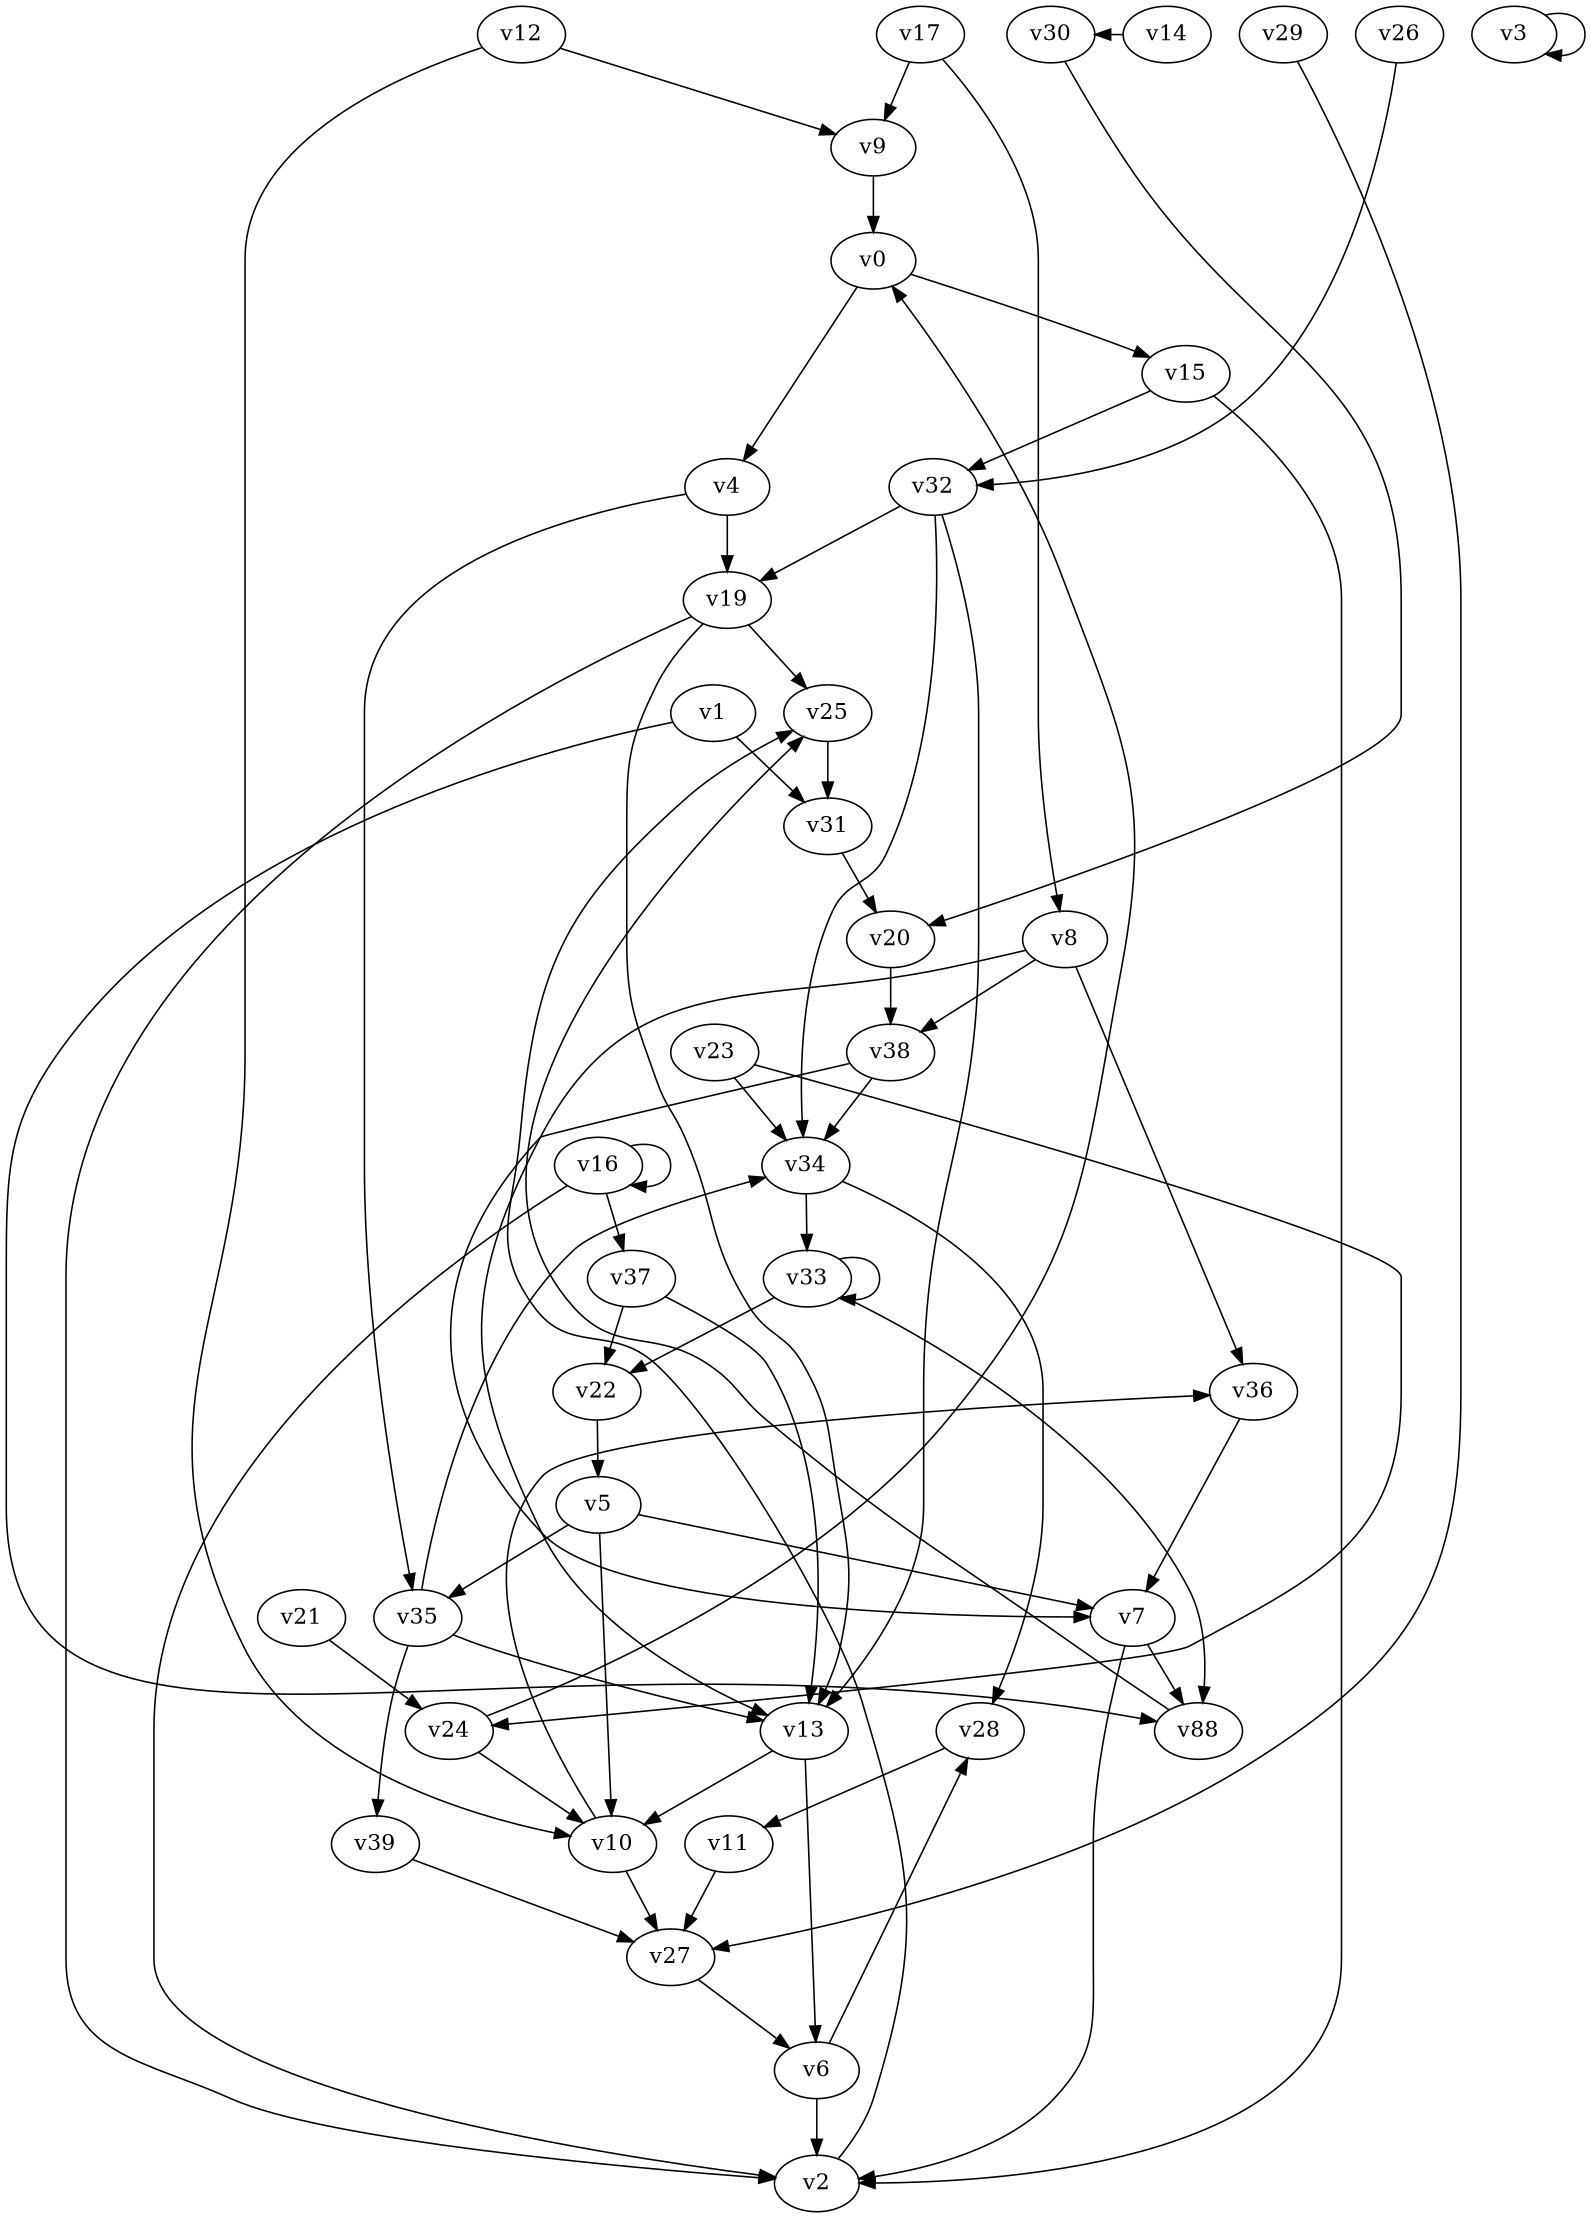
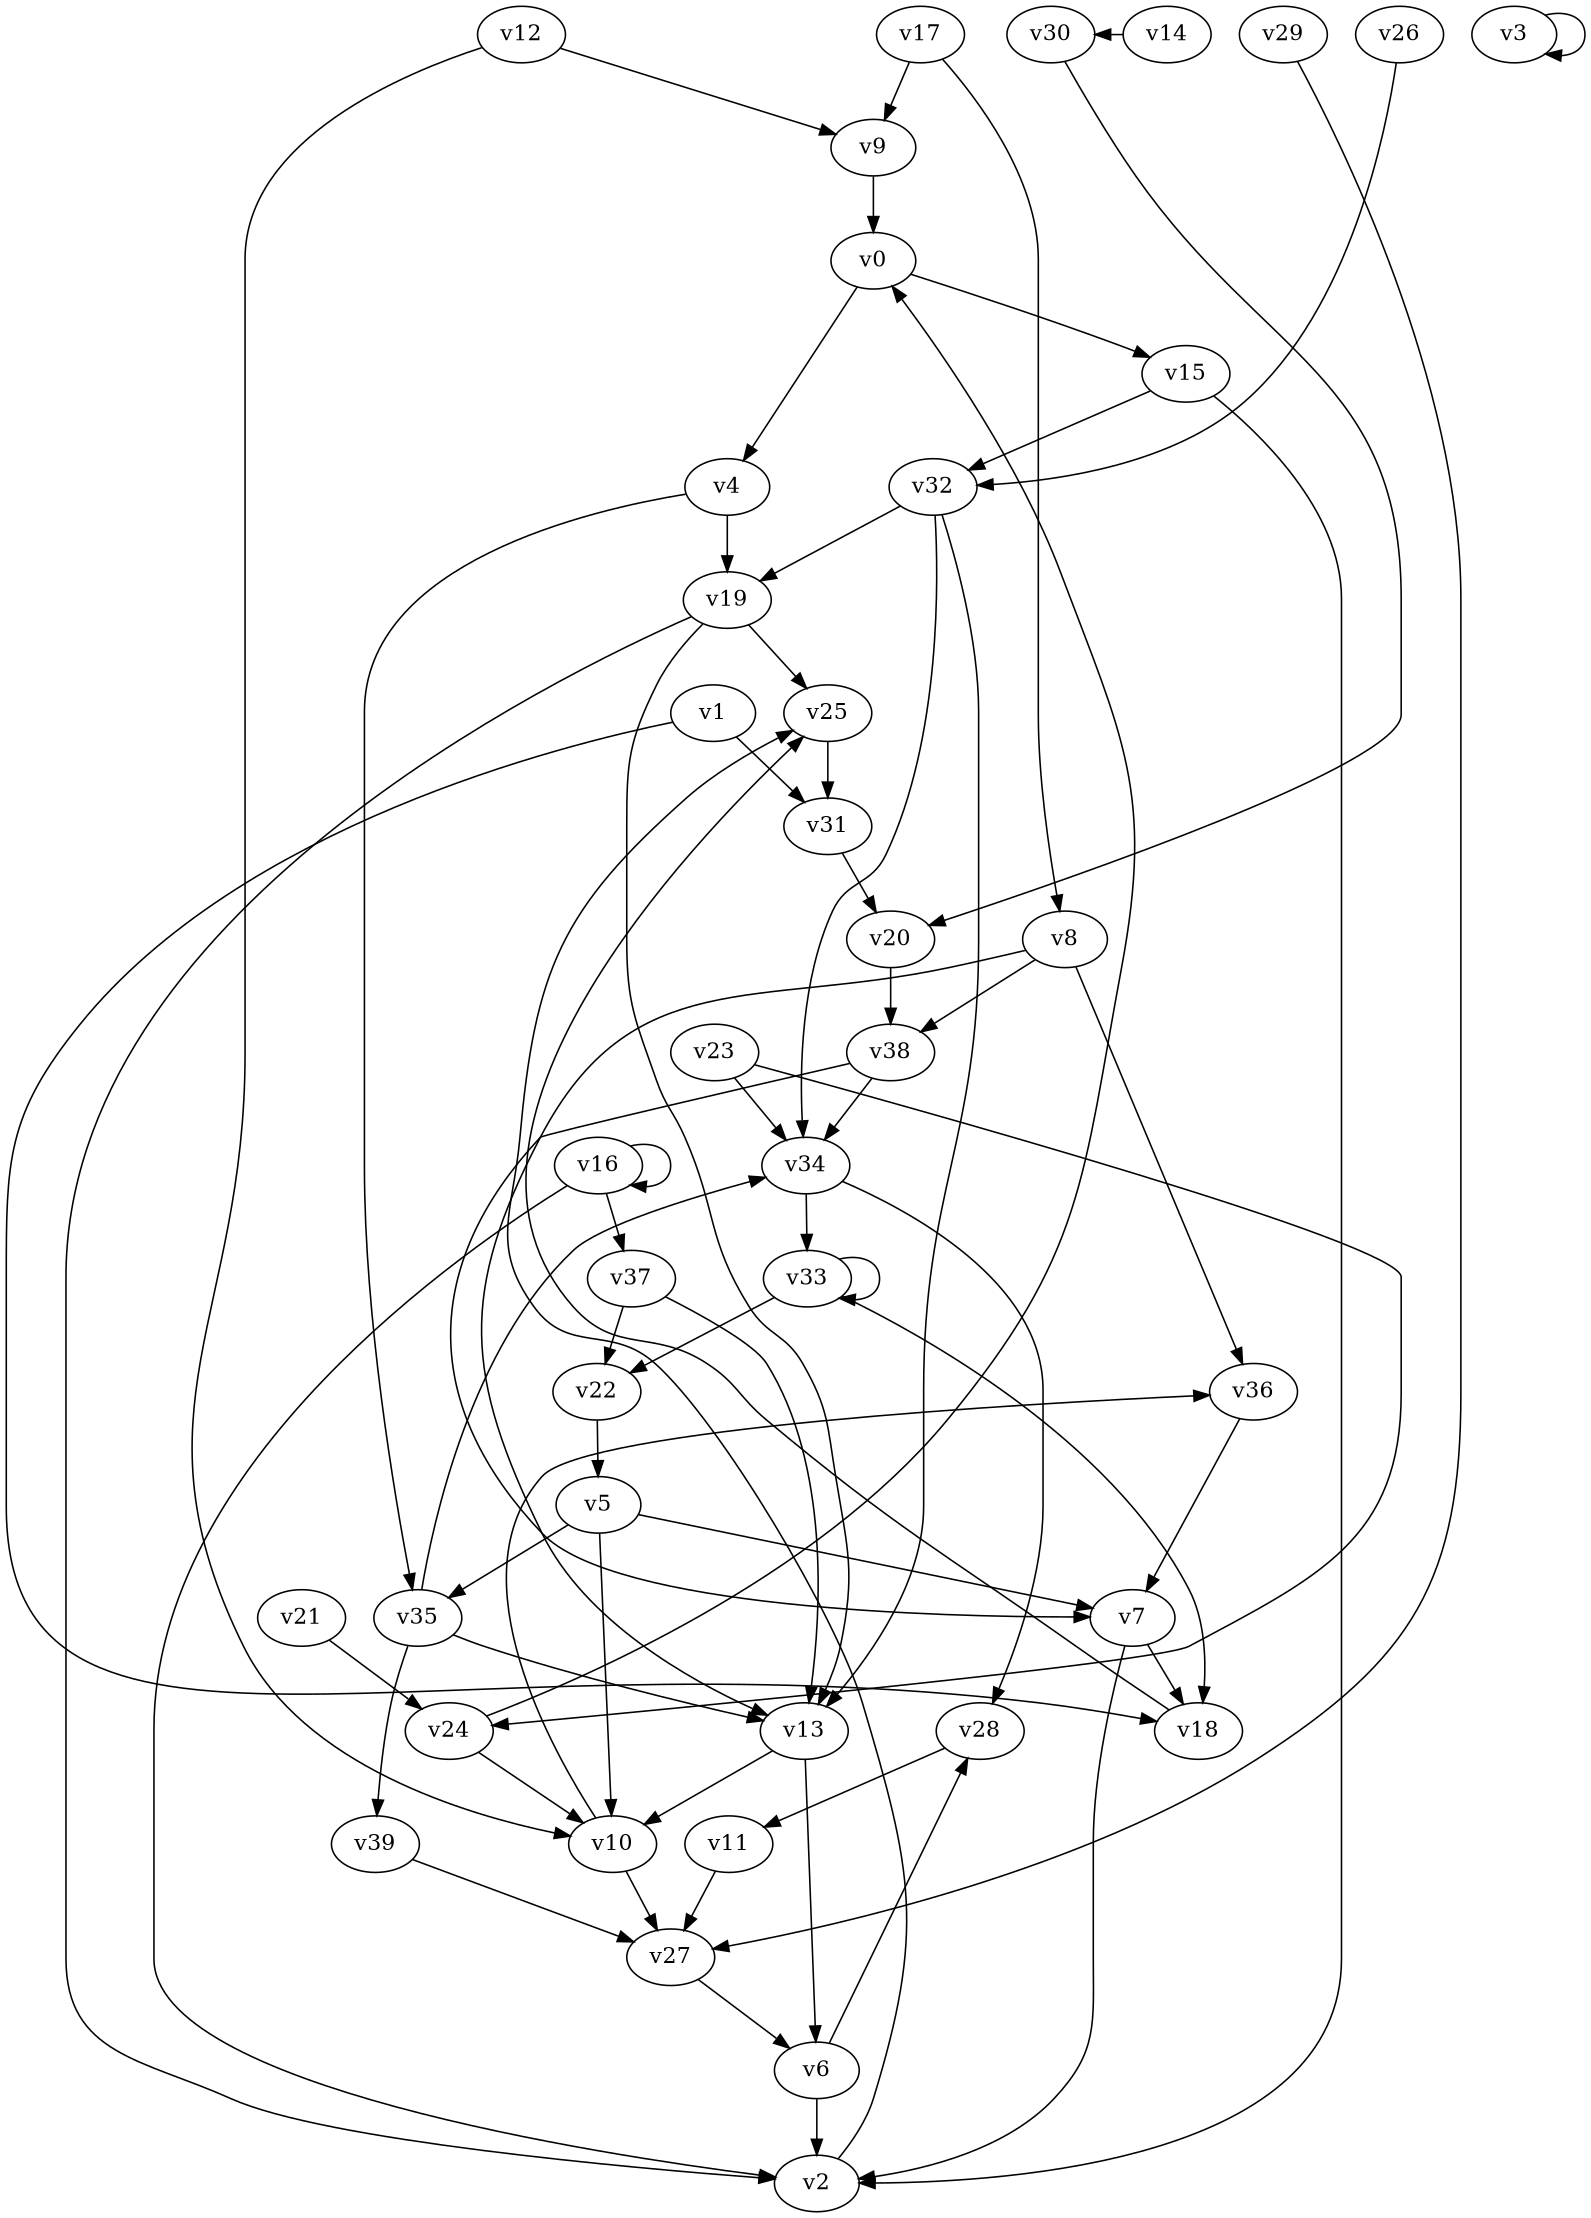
(1199, 1731) -> (1199, 1731)
